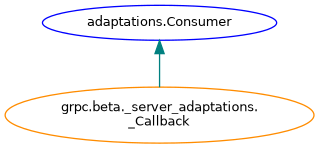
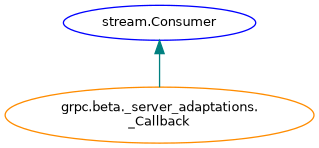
(160, 23) -> (160, 23)
